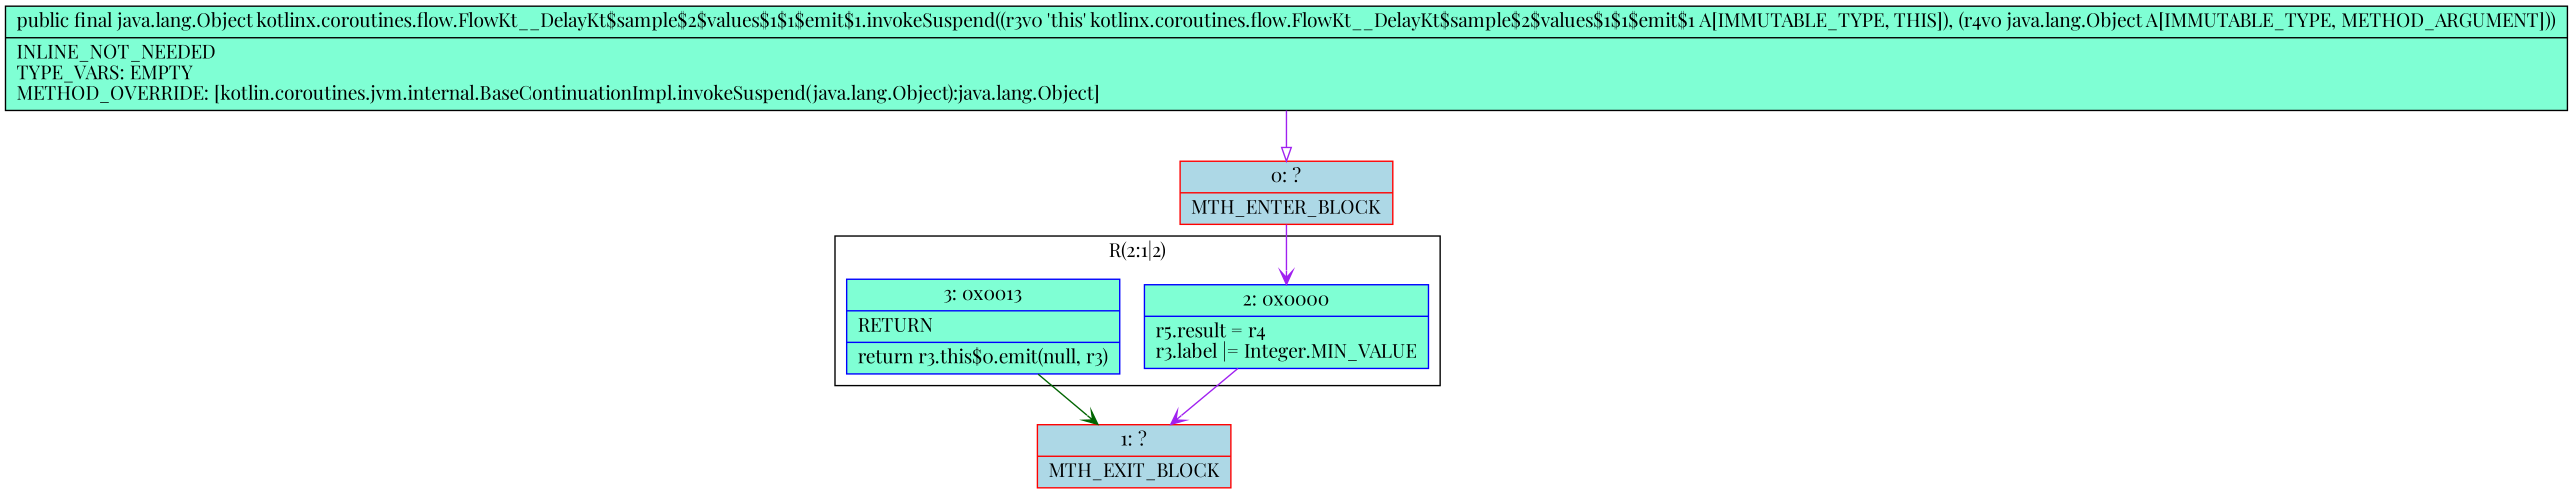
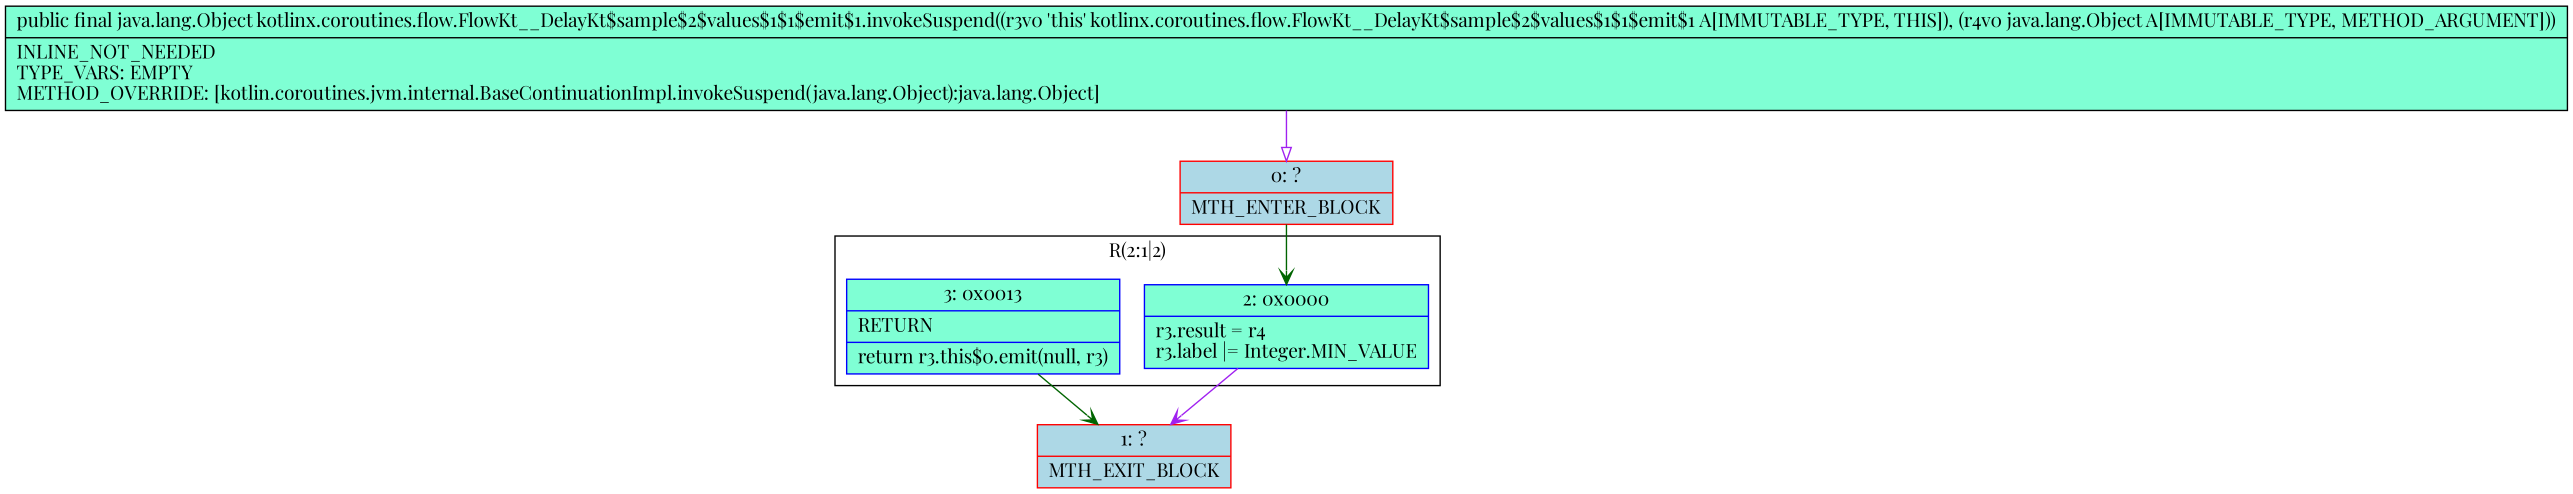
(1286, 248) -> (1286, 248)
(1211, 331) -> (1211, 331)
